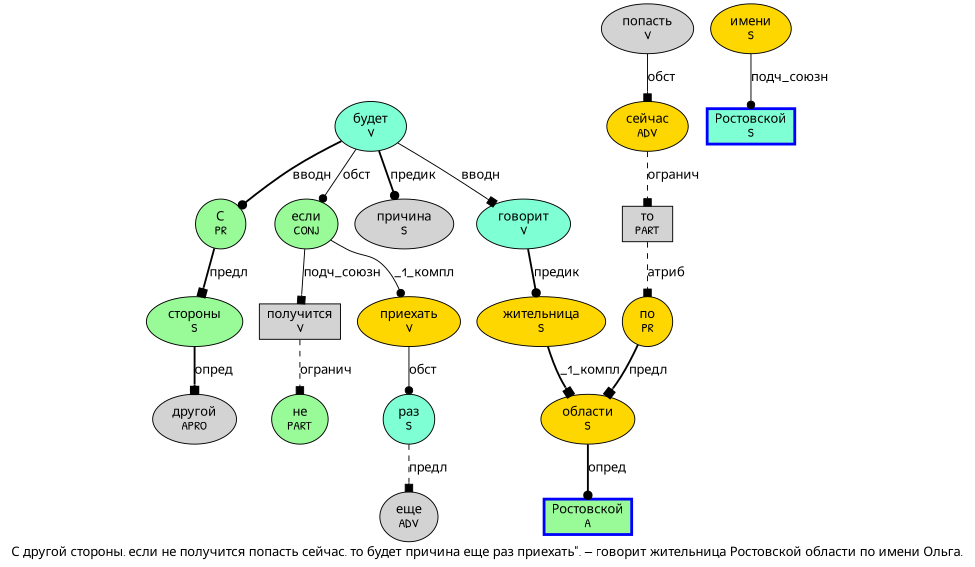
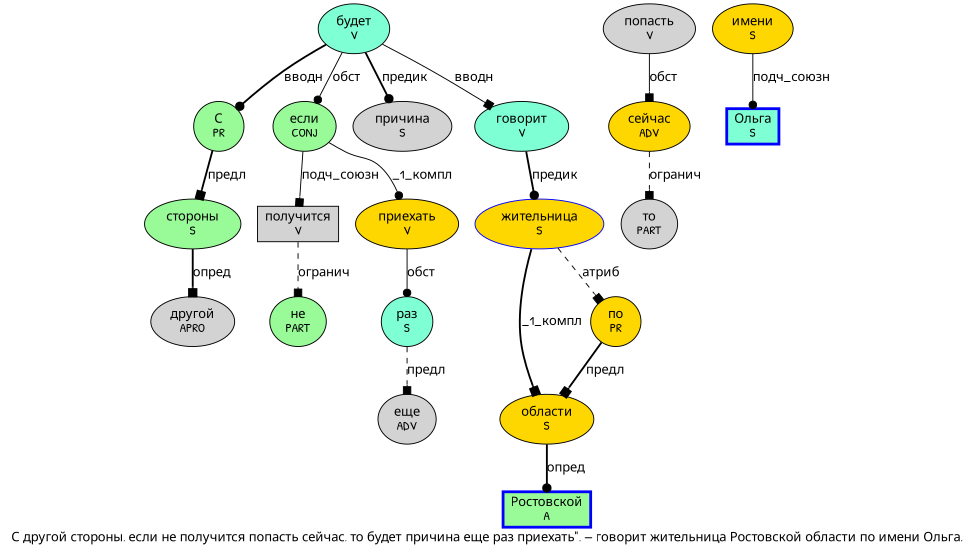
(751, 126) -> (753, 126)
(648, 224) -> (649, 224)
(648, 264) -> (576, 271)
(541, 322) -> (539, 224)
